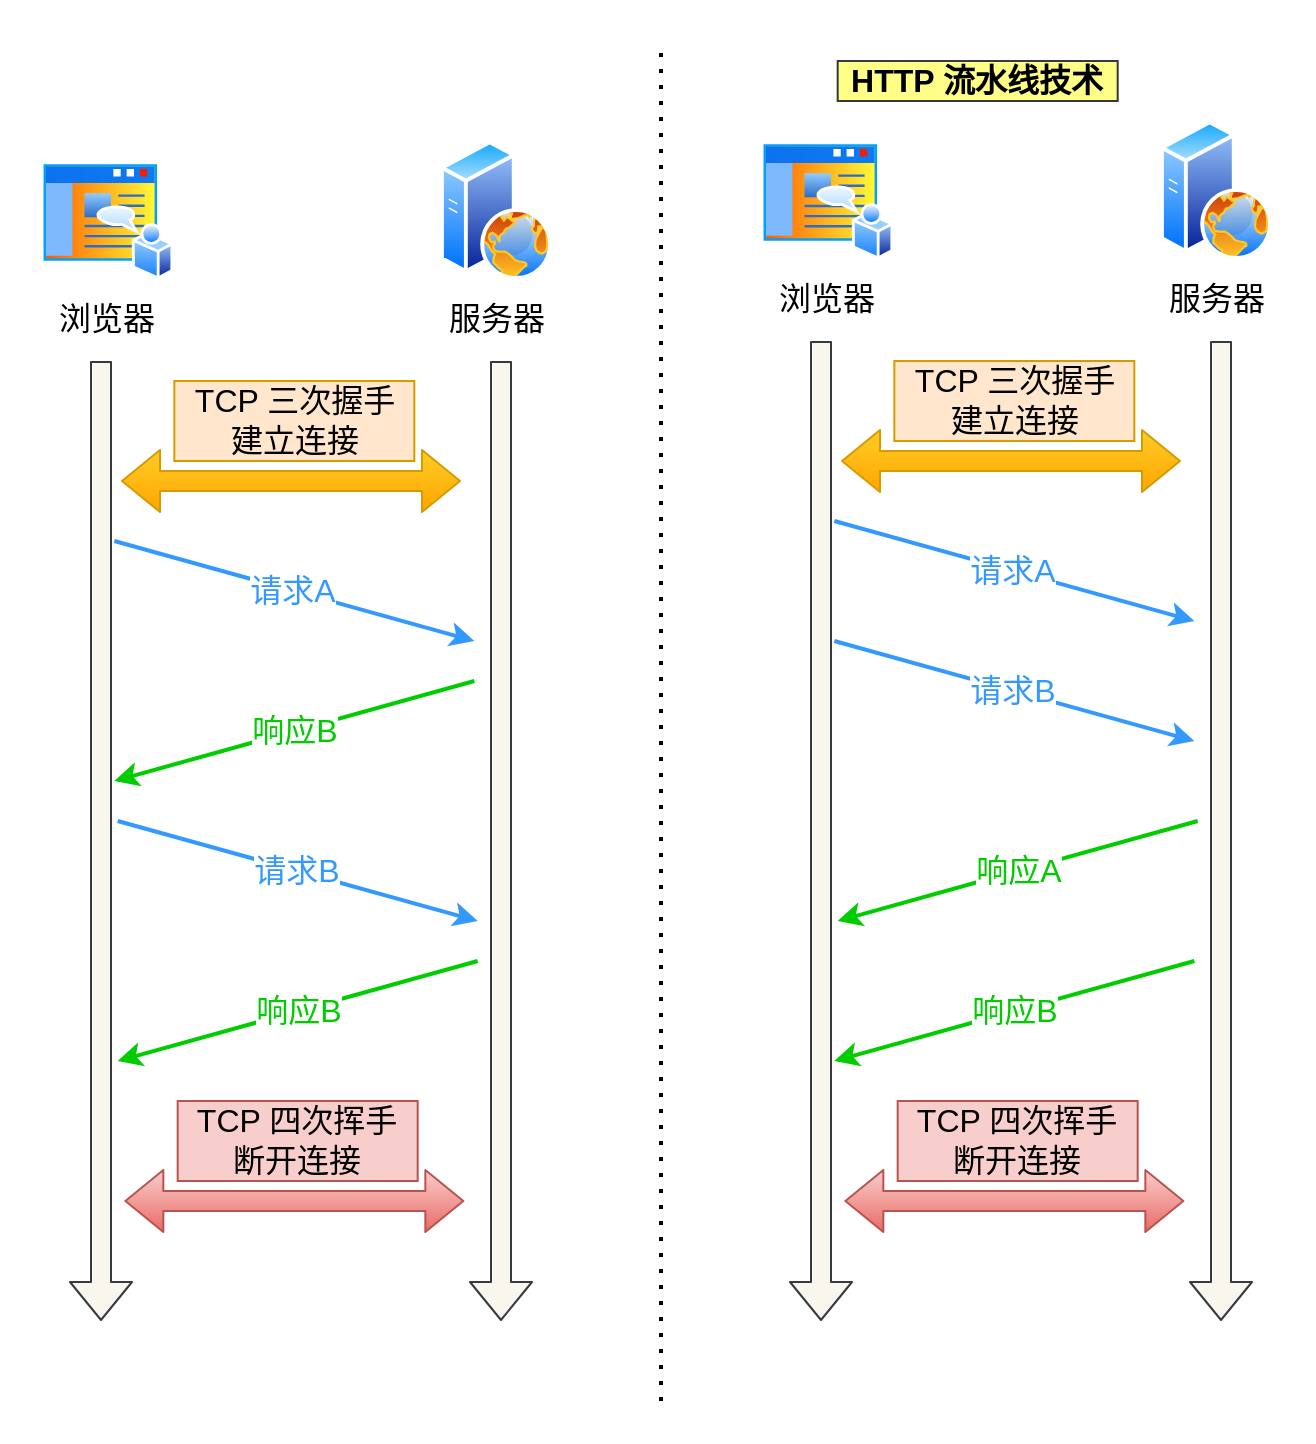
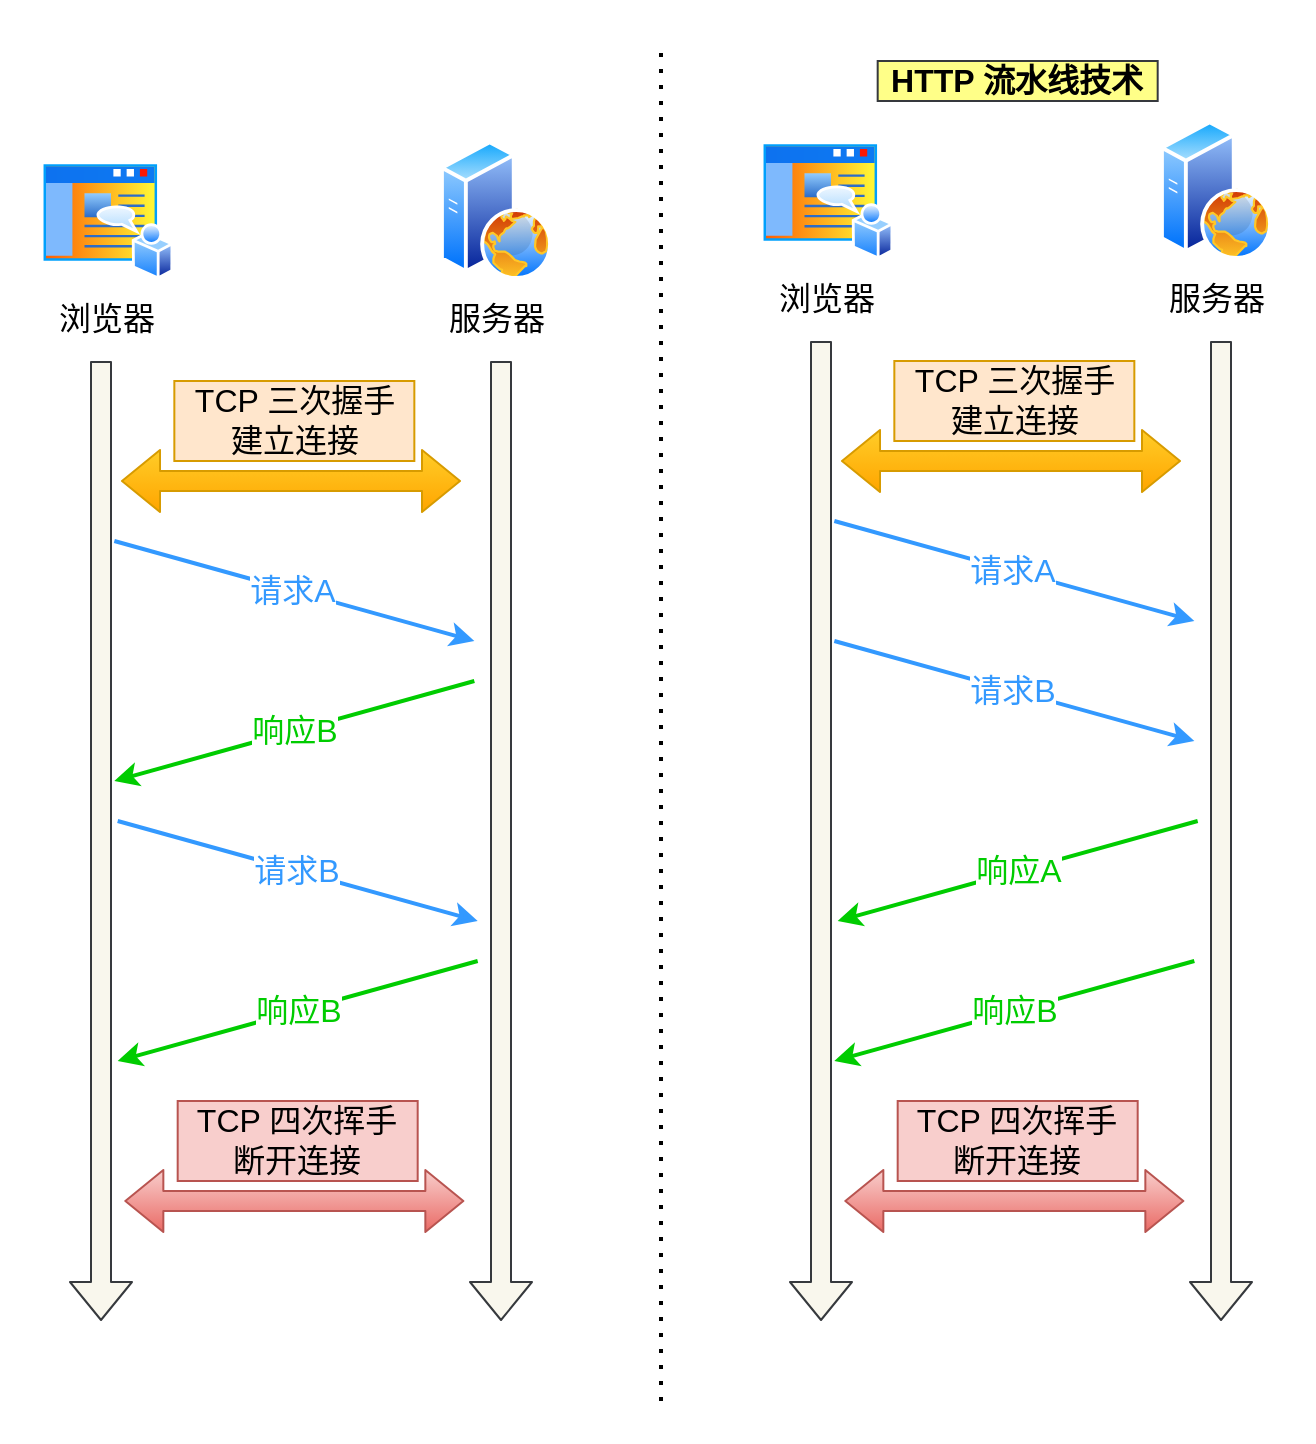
(978, 81) -> (1018, 81)
